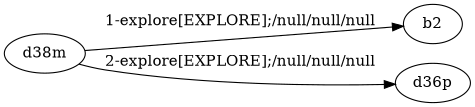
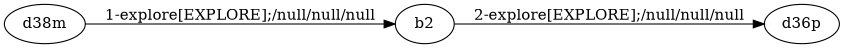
(231, 82) -> (604, 24)
